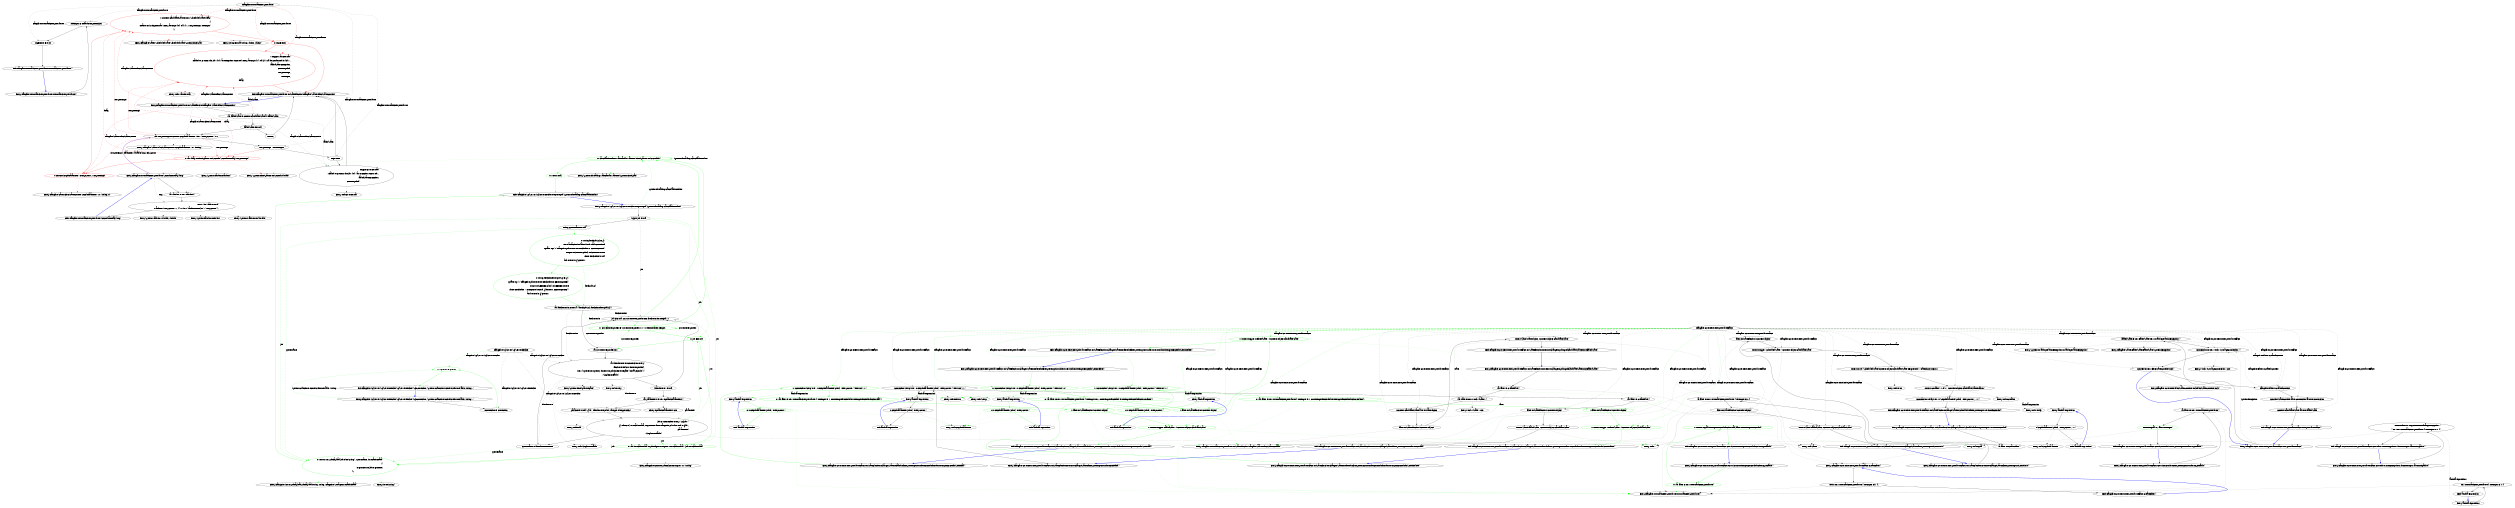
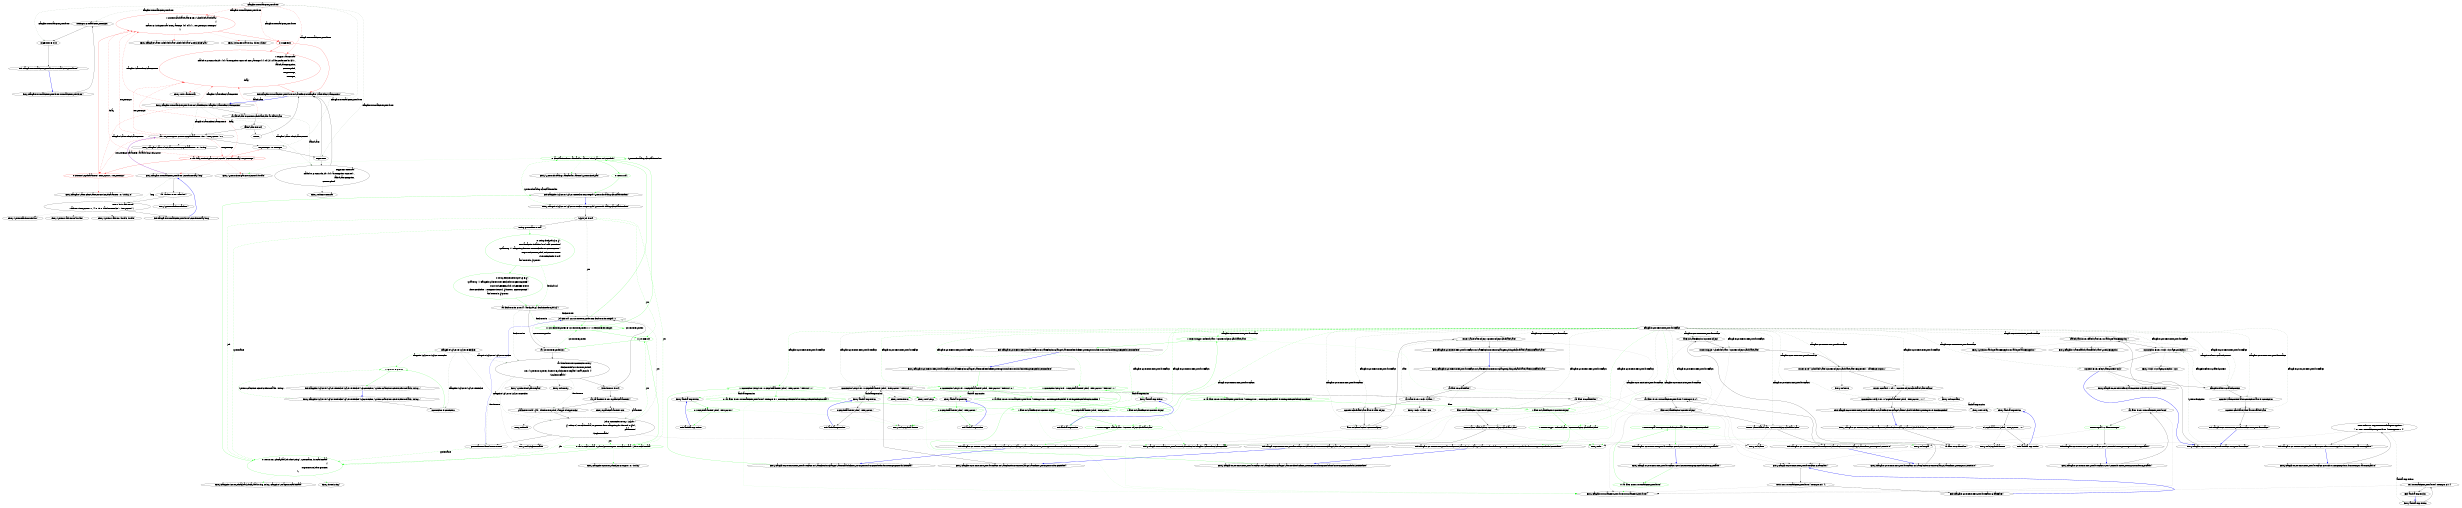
(200, 185) -> (173, 200)
(549, 357) -> (496, 357)
(2356, 369) -> (2306, 369)
